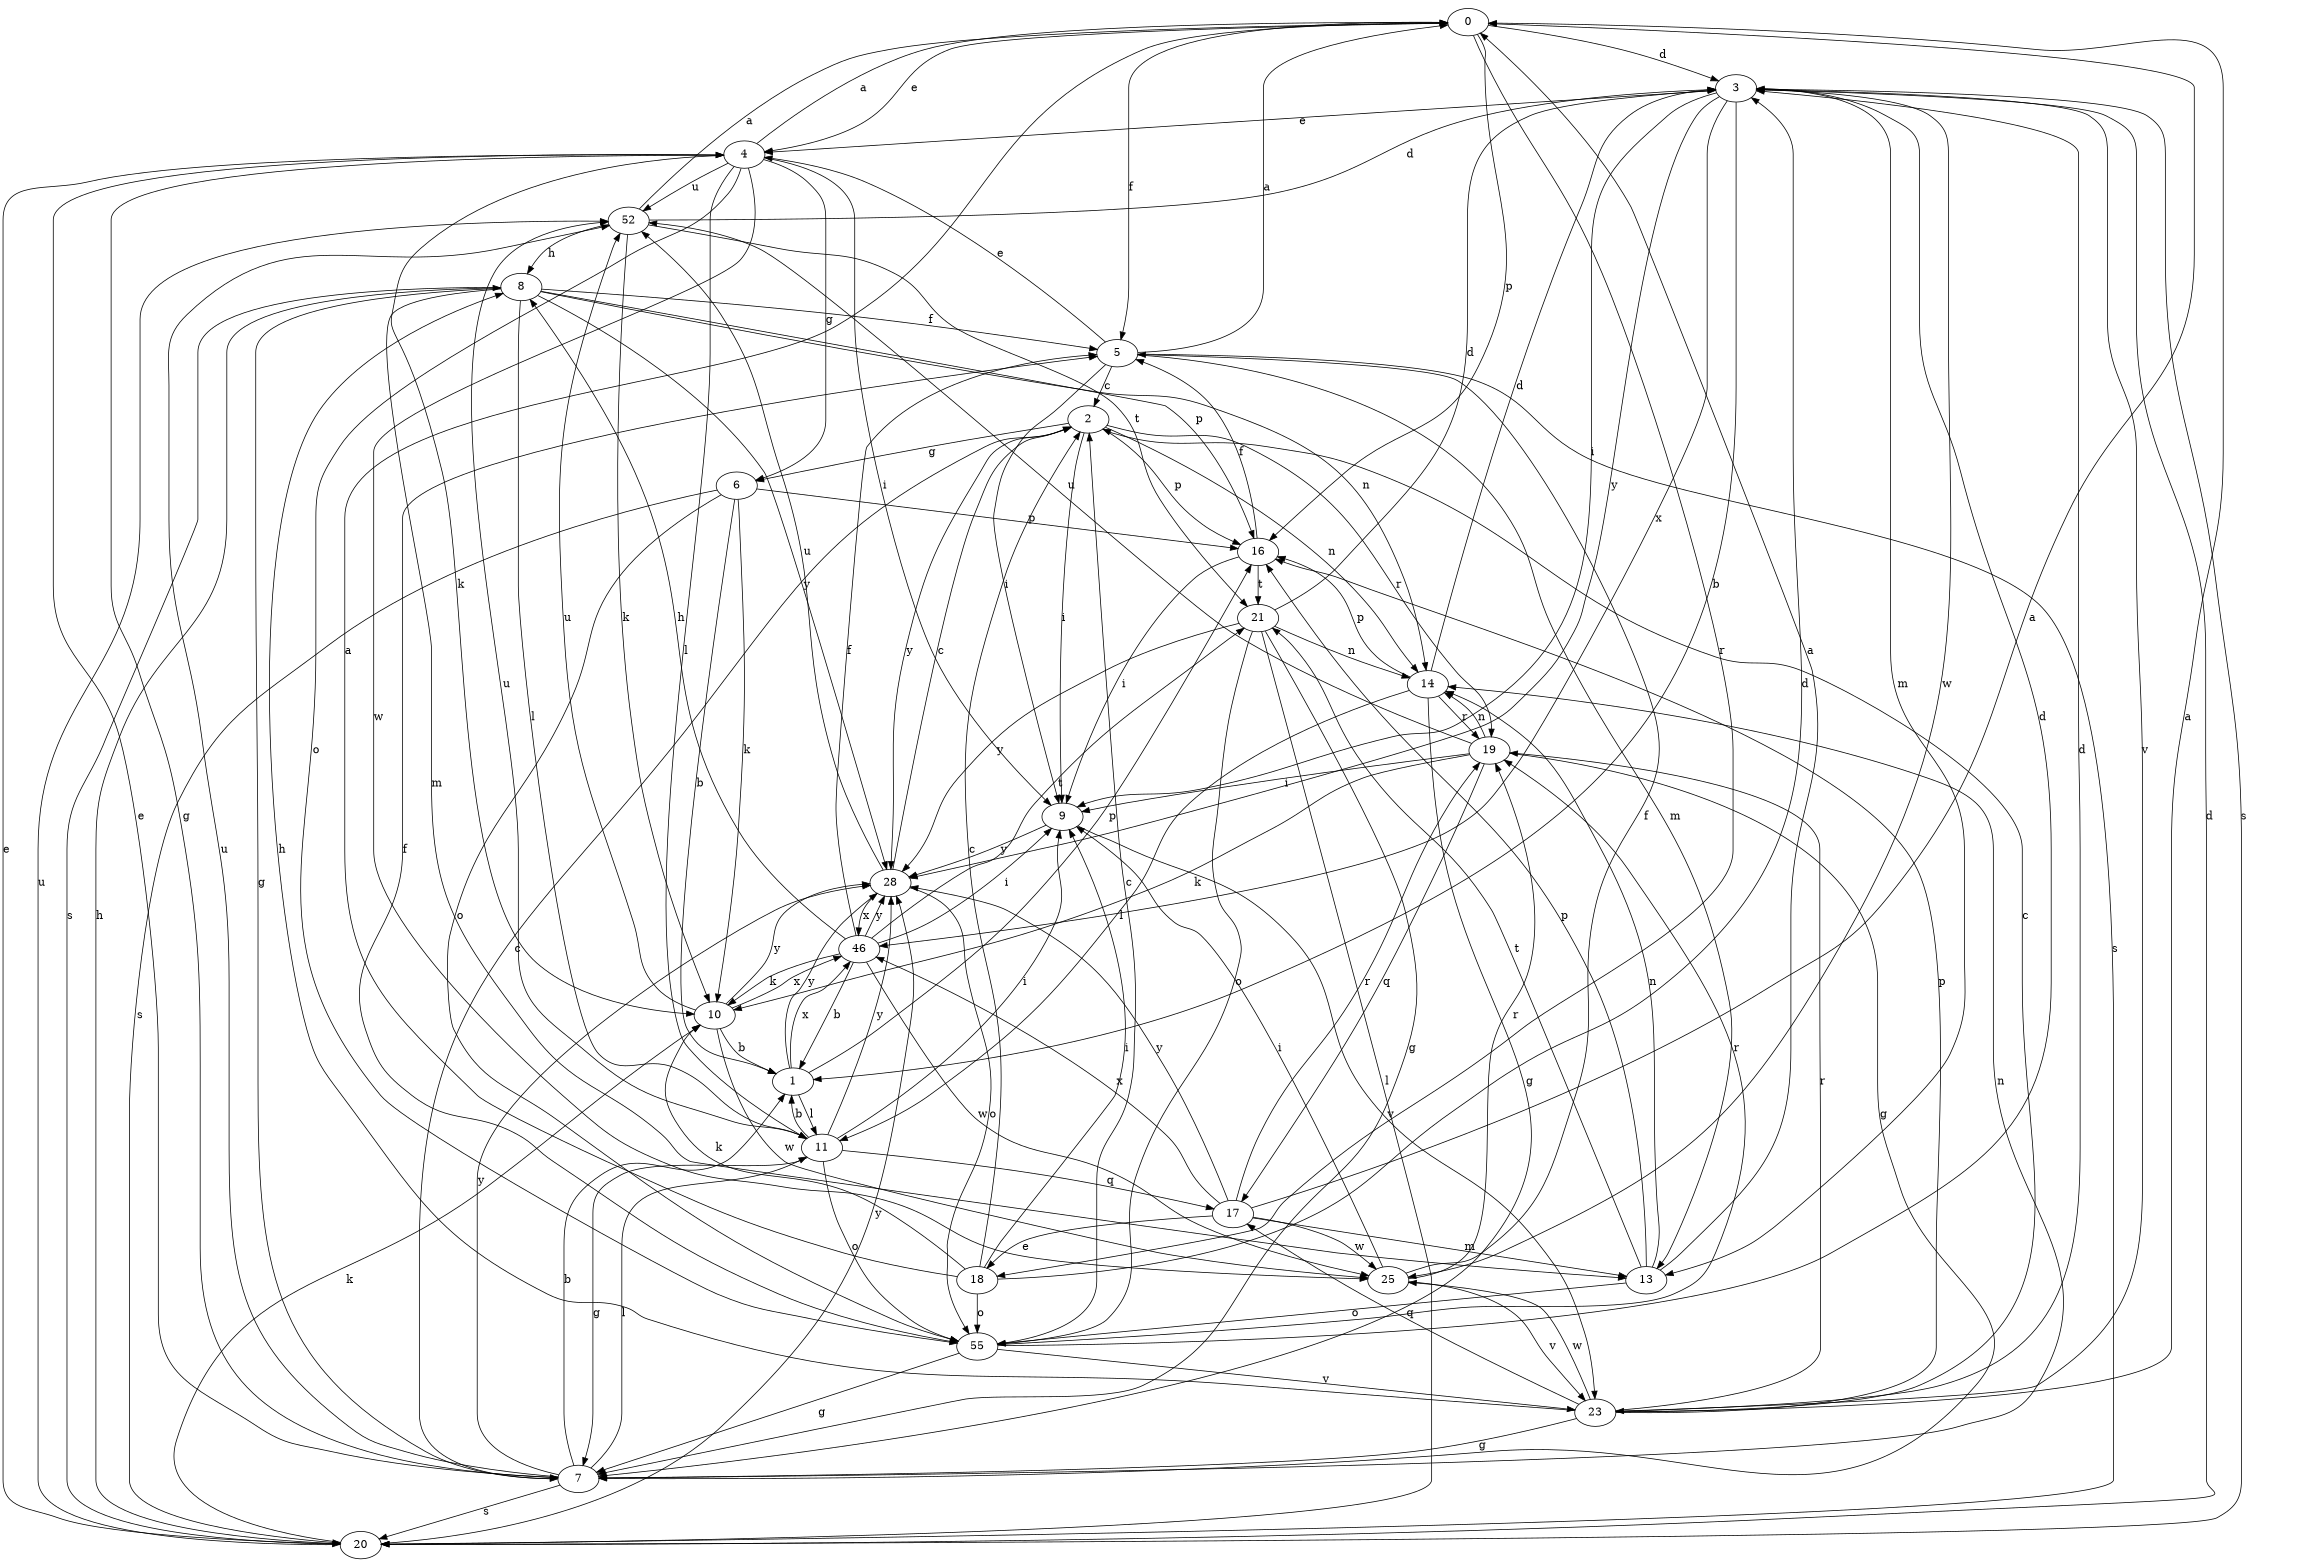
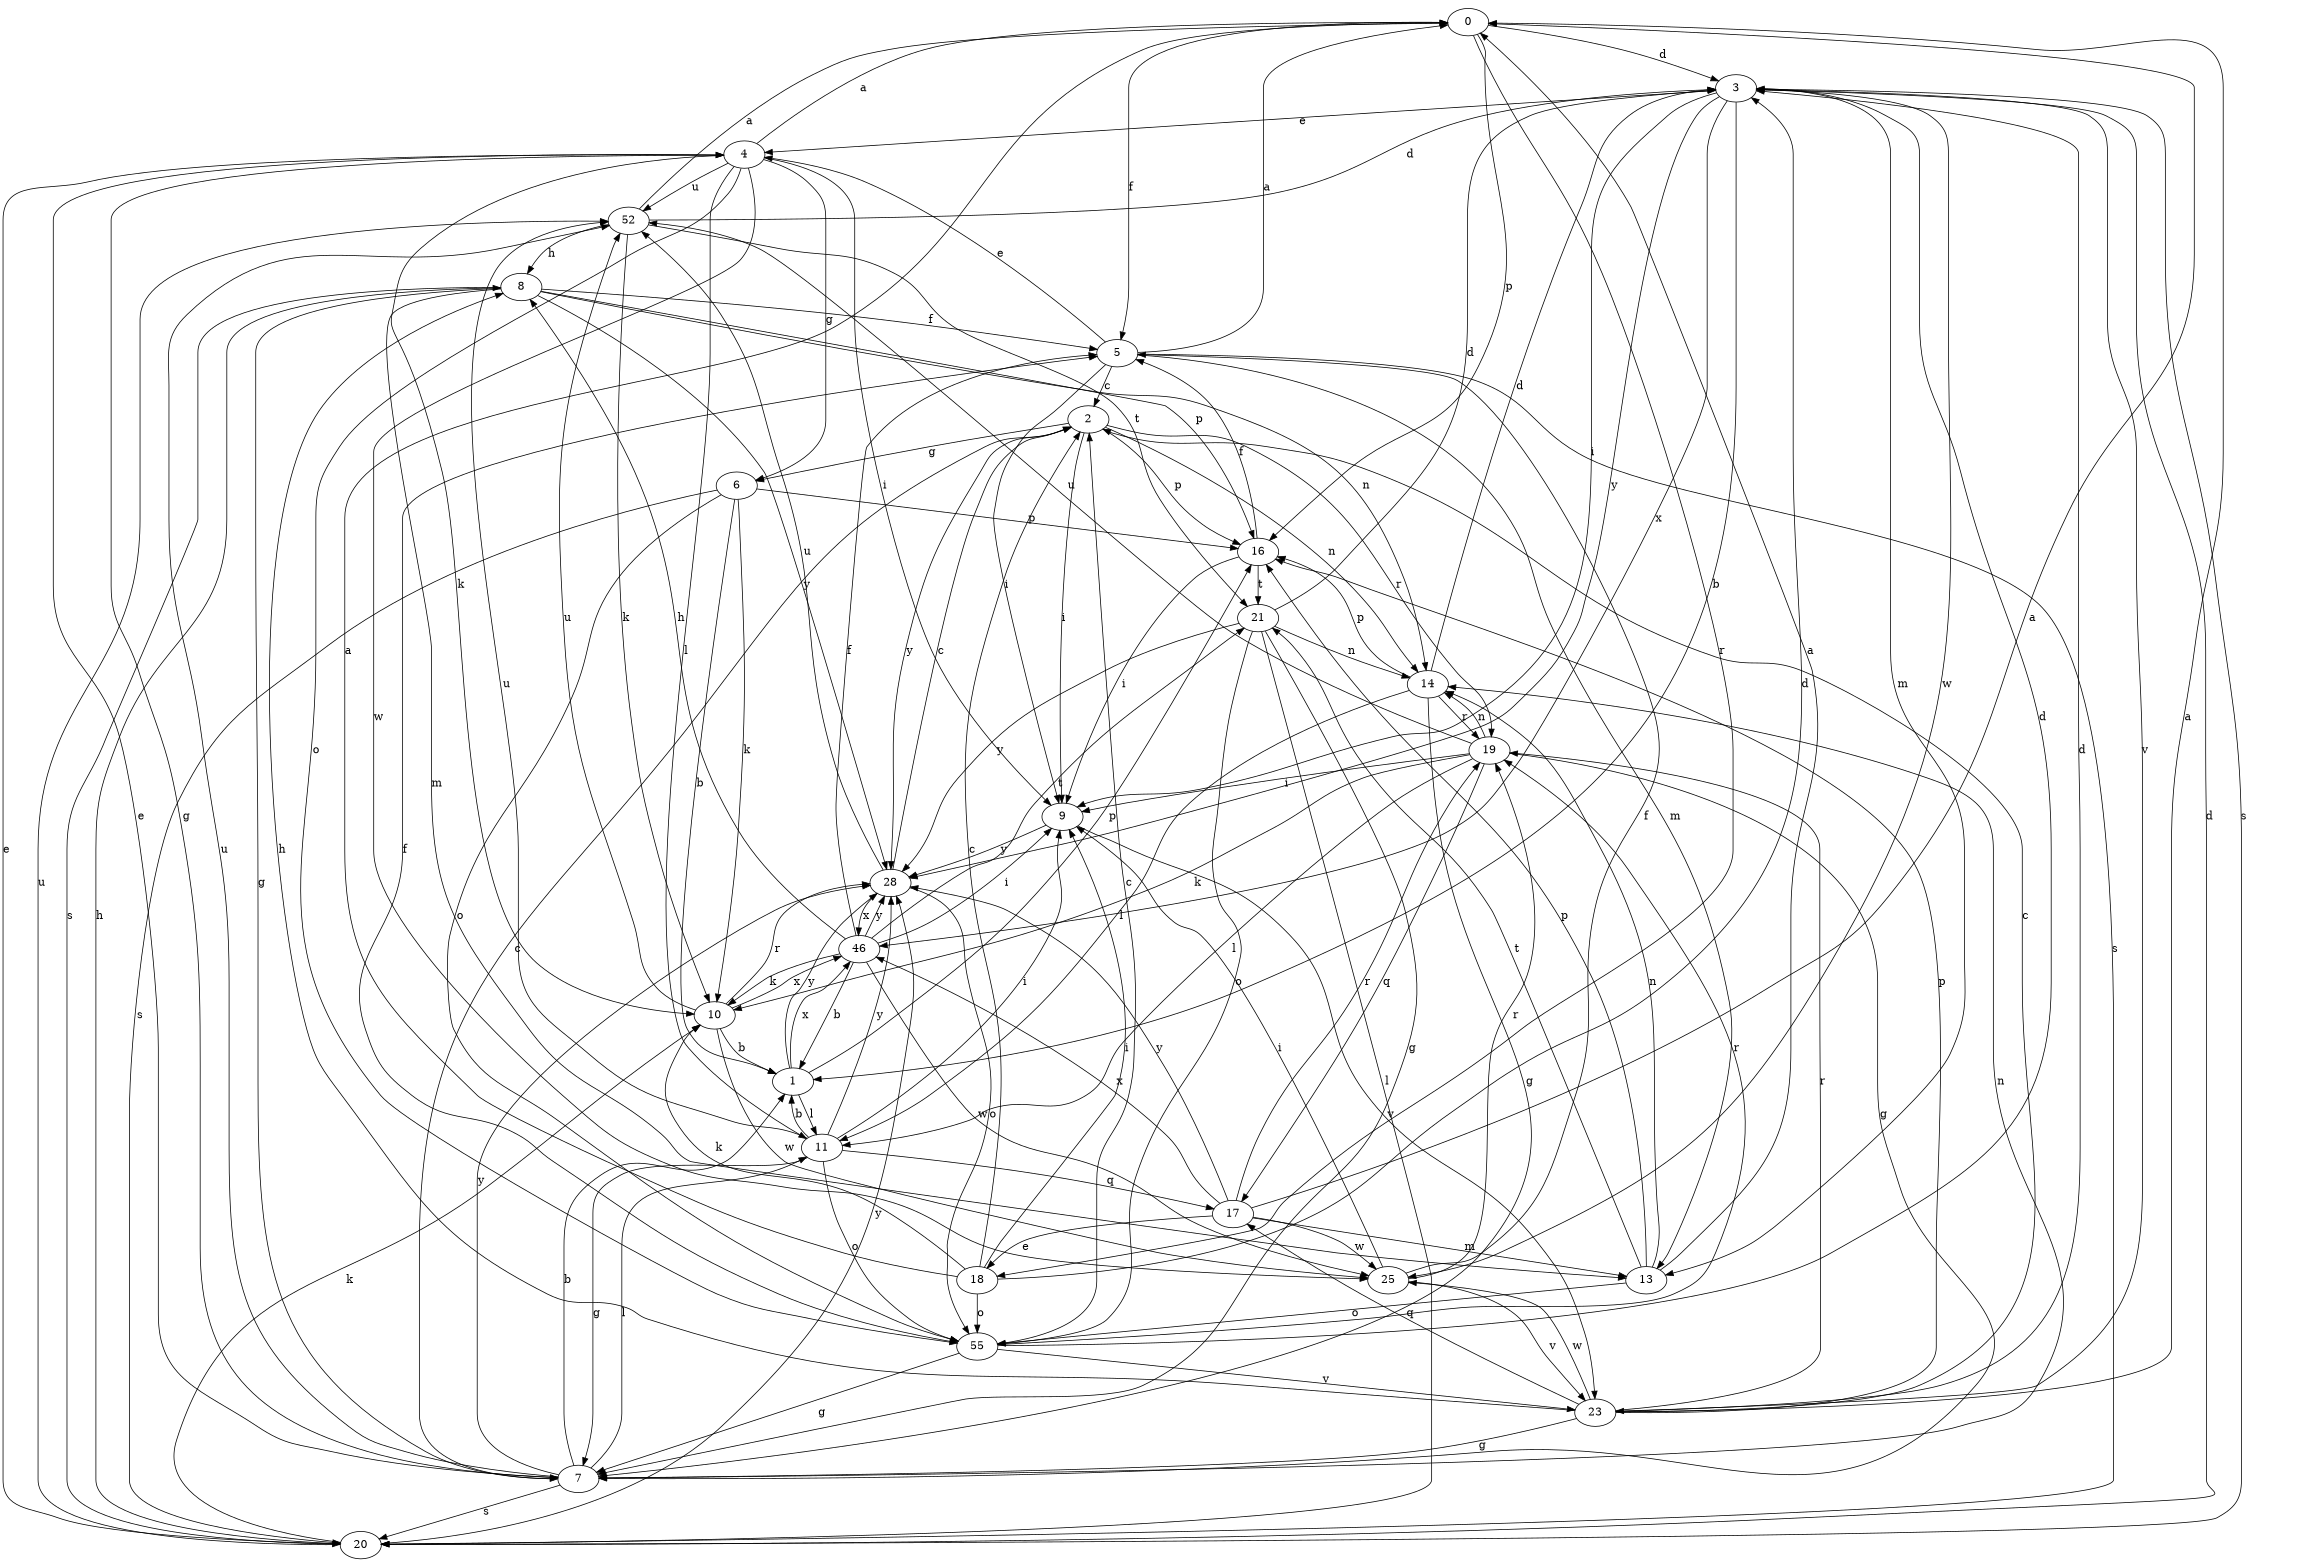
(952, 49) -> none
(540, 793) -> (1173, 991)
(777, 949) -> (777, 949)
